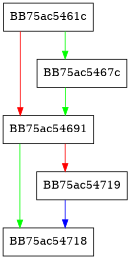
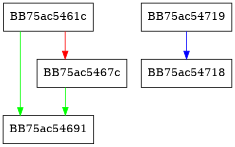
(65, 41) -> (65, 41)
(20, 70) -> (20, 70)
(65, 154) -> none
(20, 182) -> none
